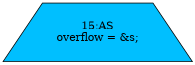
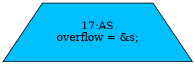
(98, 32) -> (98, 32)
